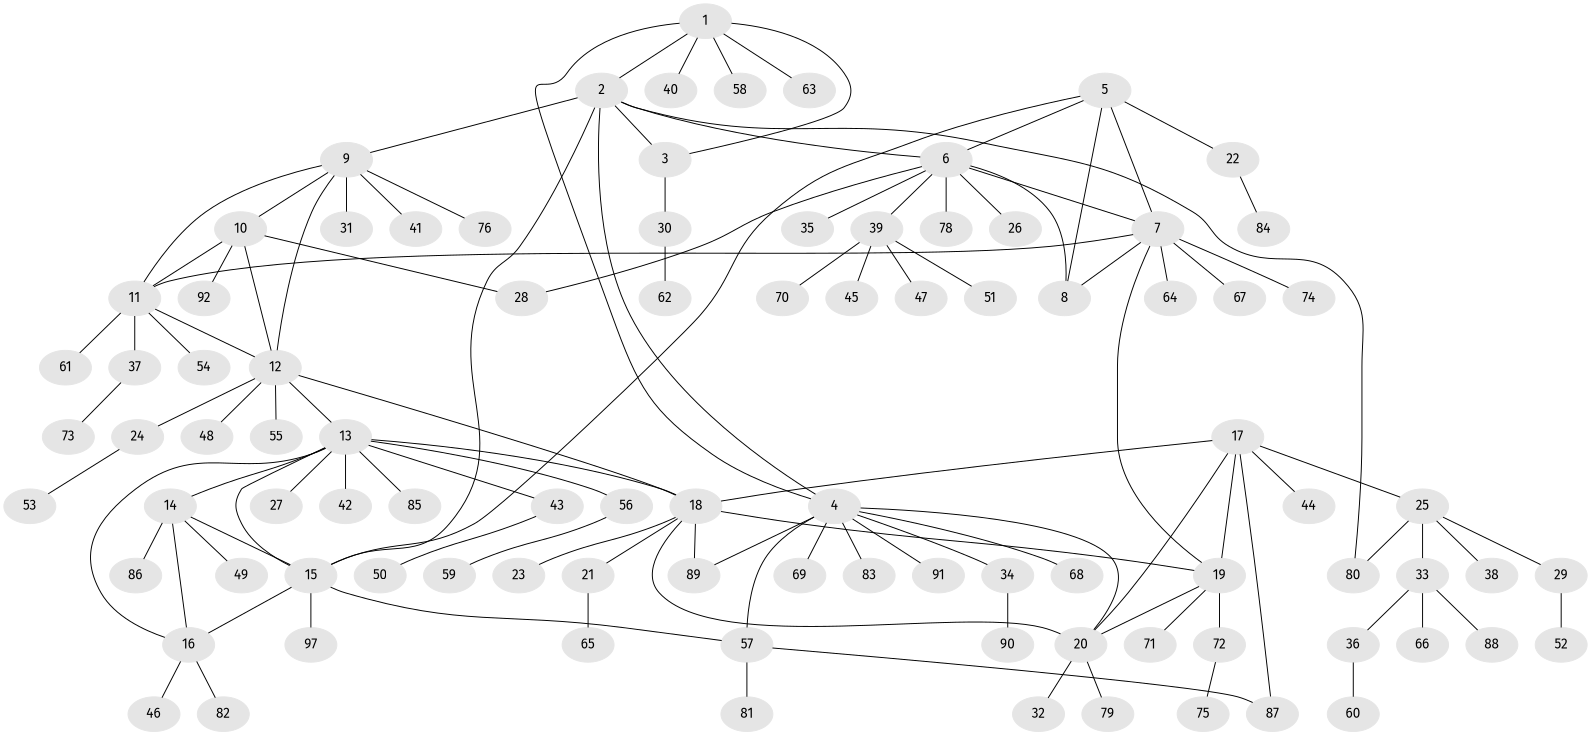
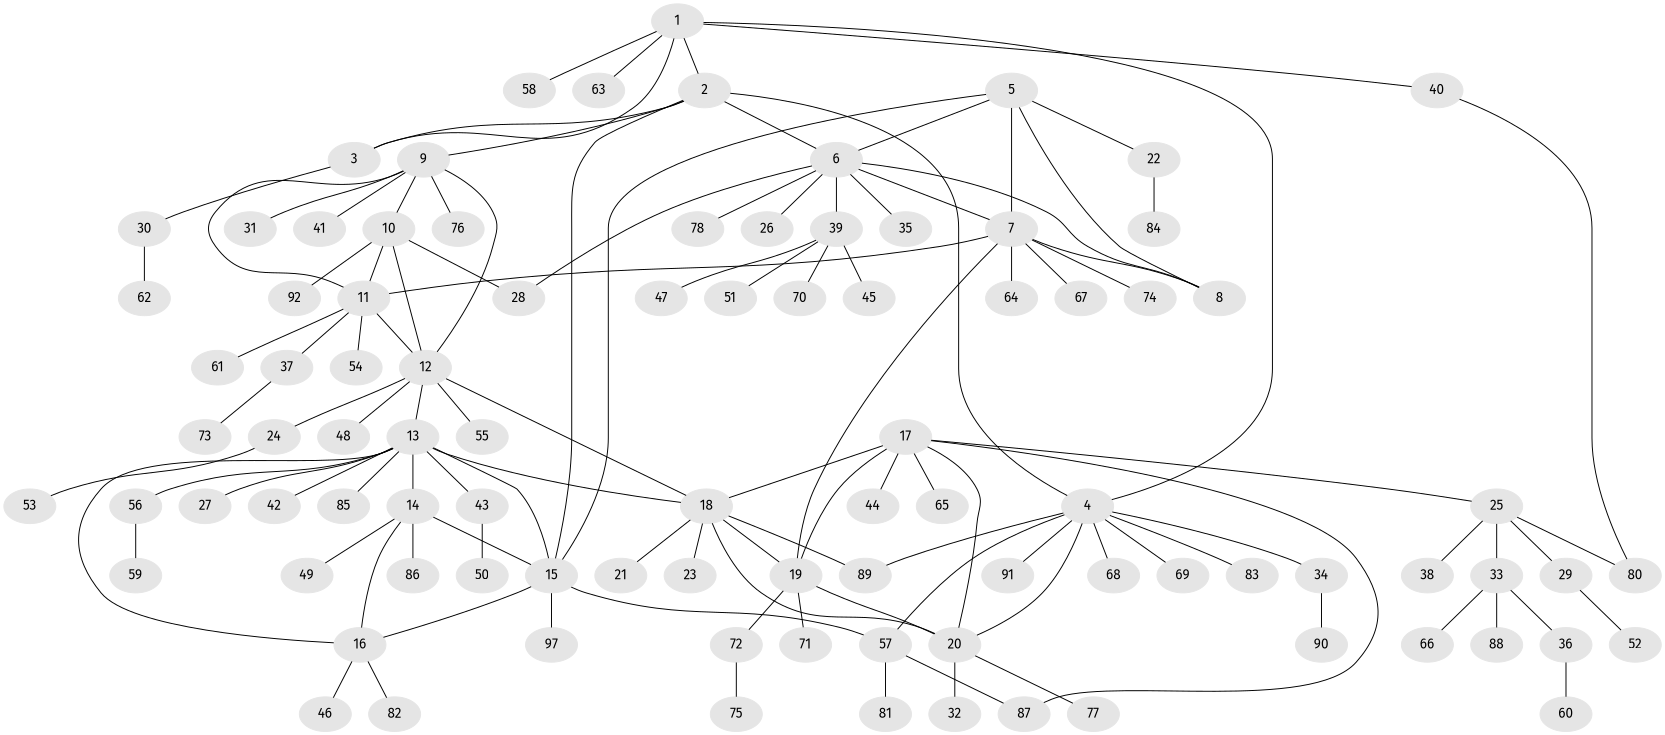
(1110, 172) -> (1592, 299)
(588, 610) -> (924, 472)
(1108, 714) -> (1093, 714)
